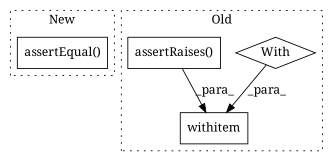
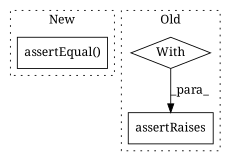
(174, 53) -> none
(214, 128) -> (171, 128)
